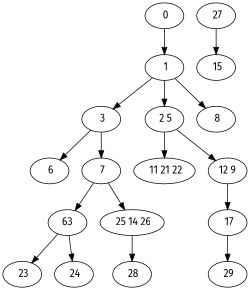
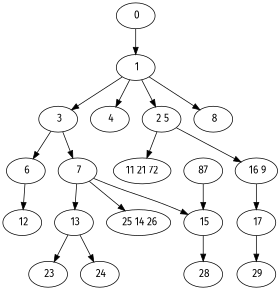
(216, 16) -> (203, 171)
none -> (110, 119)
(164, 171) -> (142, 171)
(228, 171) -> (256, 171)
none -> (138, 195)
none -> (22, 223)
(67, 223) -> (74, 223)
(132, 245) -> (203, 245)
